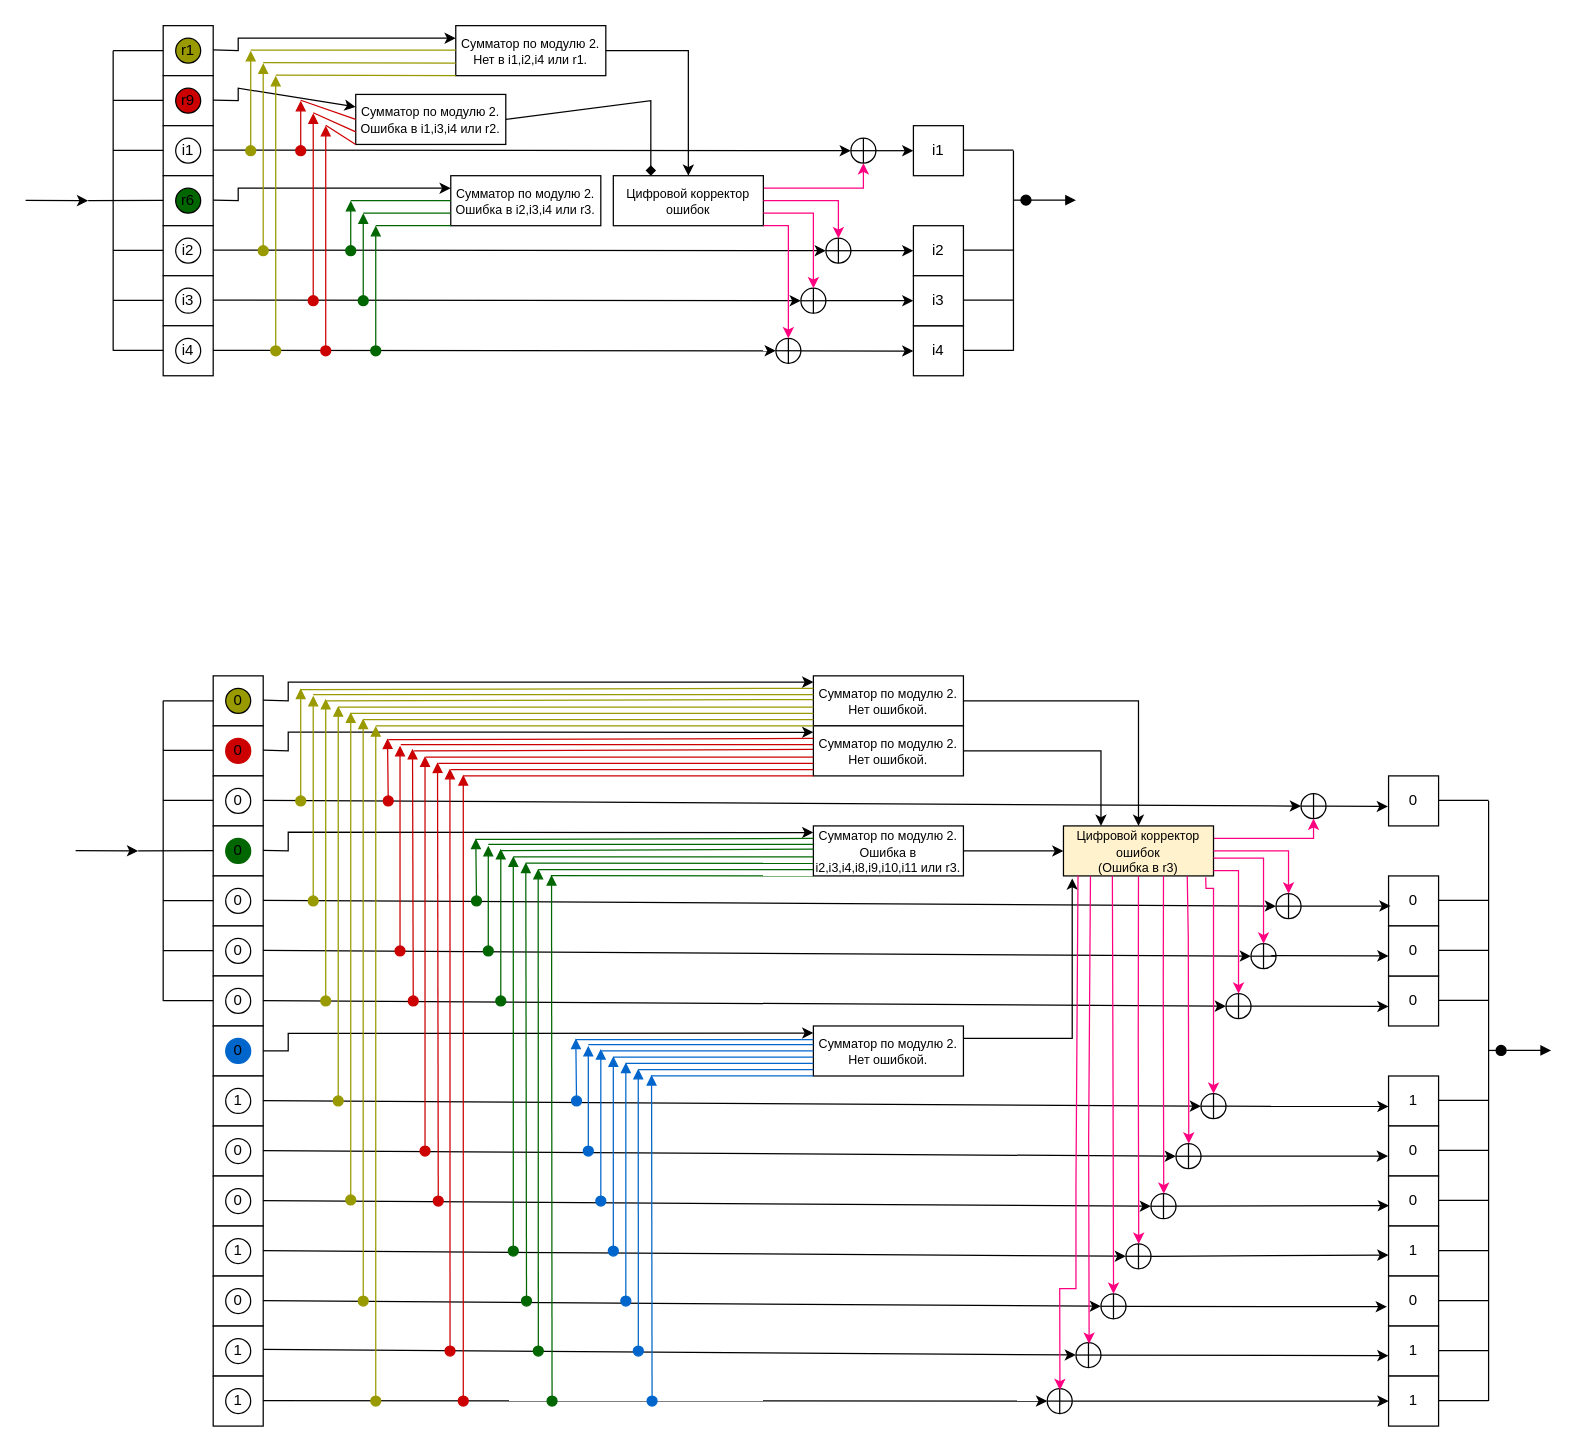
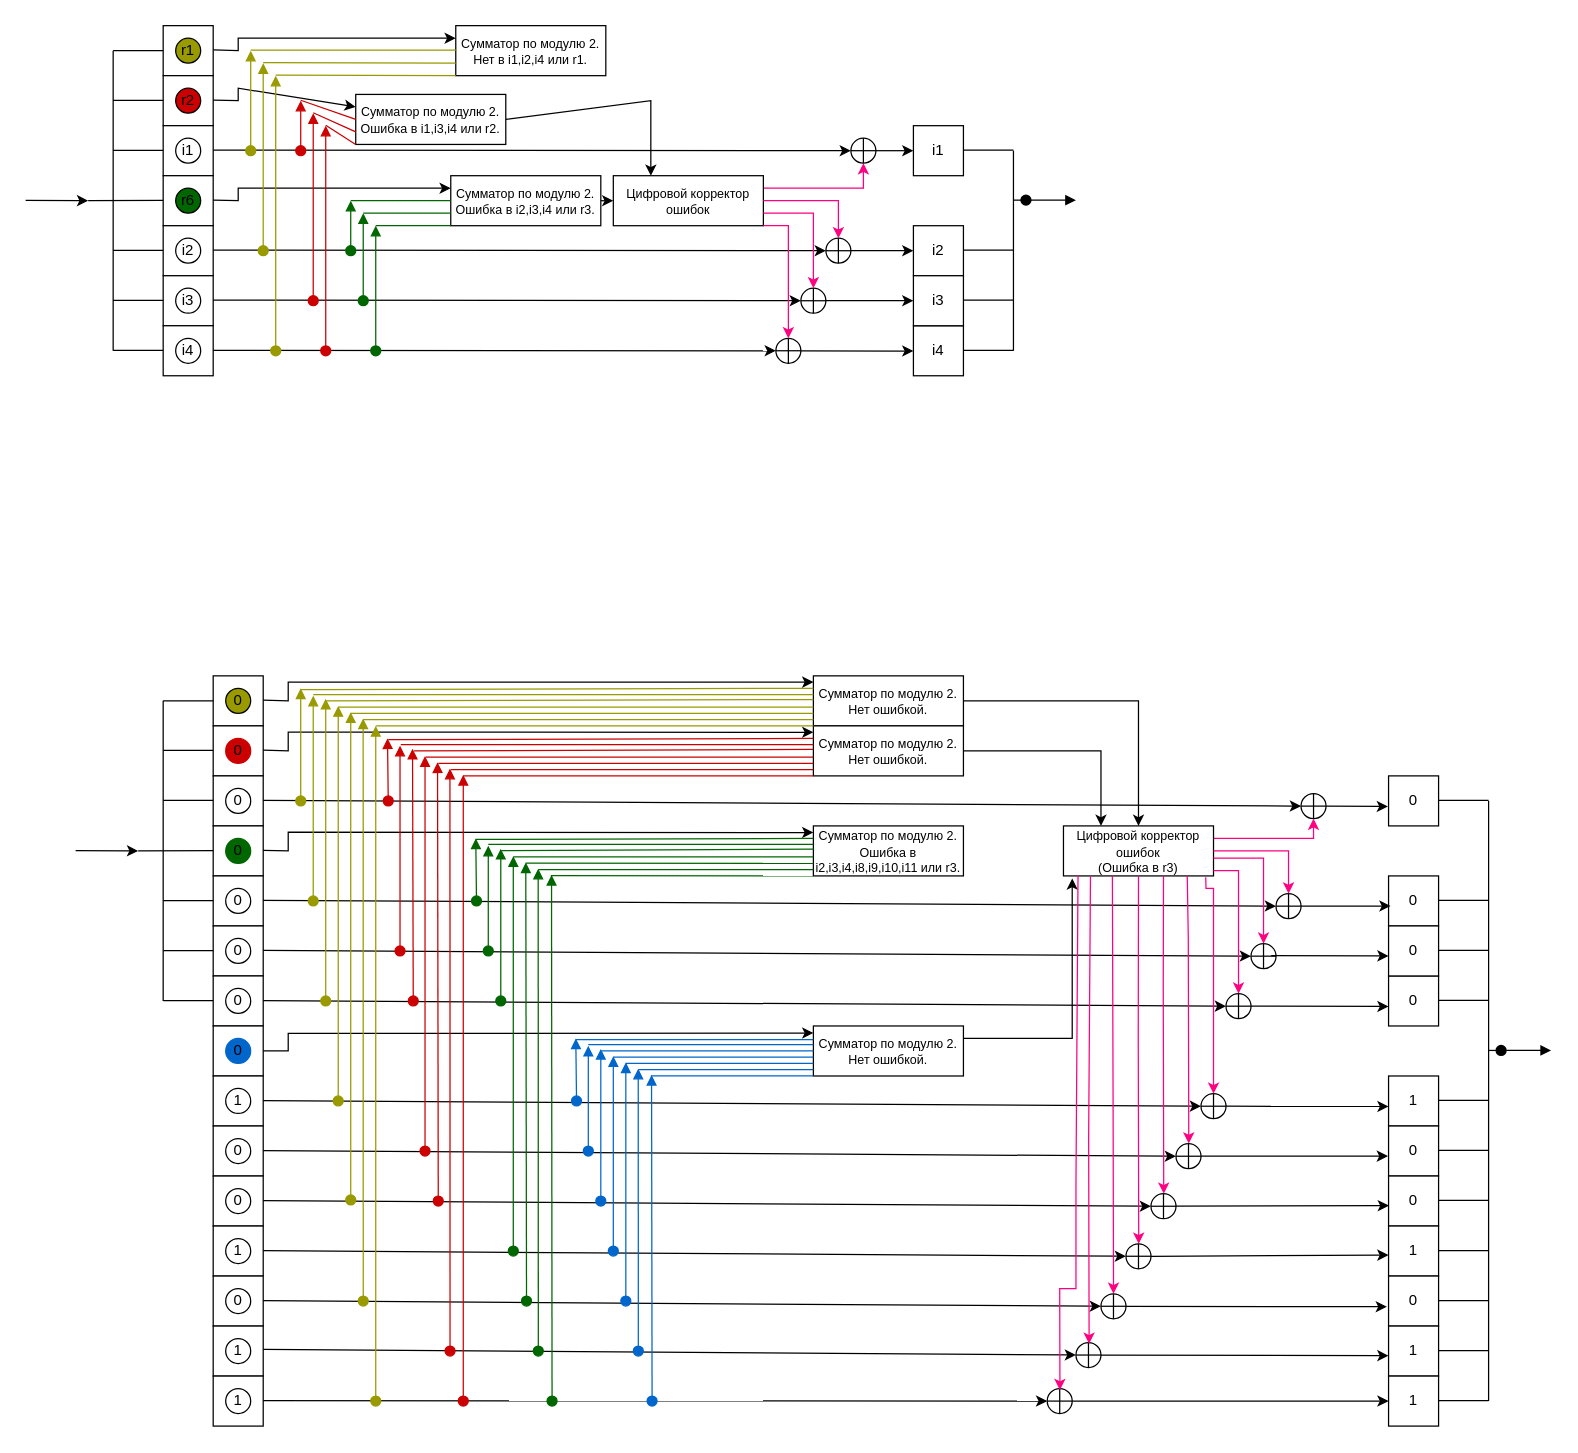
(688, 68) -> none
(188, 101) -> (188, 101)
(651, 165) -> (651, 166)
none -> (603, 201)
(1009, 851) -> none
(1138, 851) -> (1138, 851)
